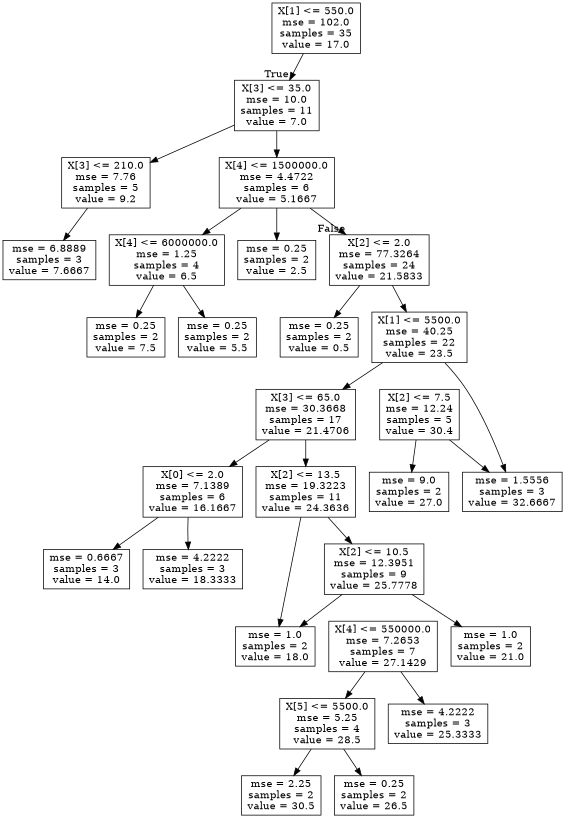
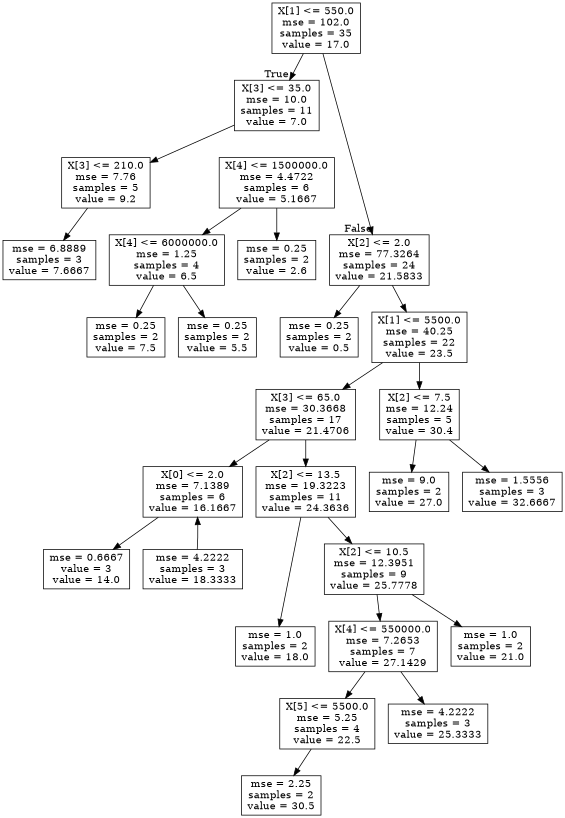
(277, 140) -> none
(325, 219) -> (347, 140)
(277, 260) -> (277, 260)
(479, 411) -> (419, 372)
(188, 530) -> (198, 537)
(87, 569) -> (87, 569)
(324, 608) -> (378, 604)
(327, 724) -> (327, 724)
(374, 795) -> none
